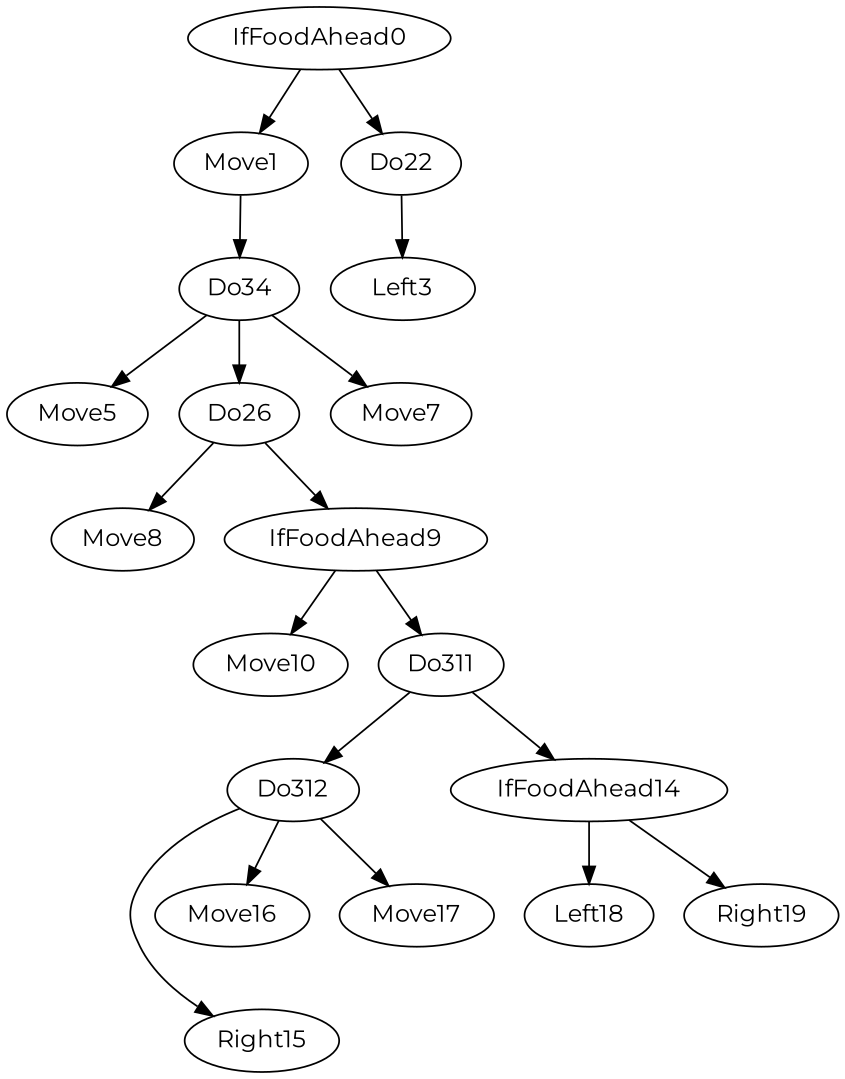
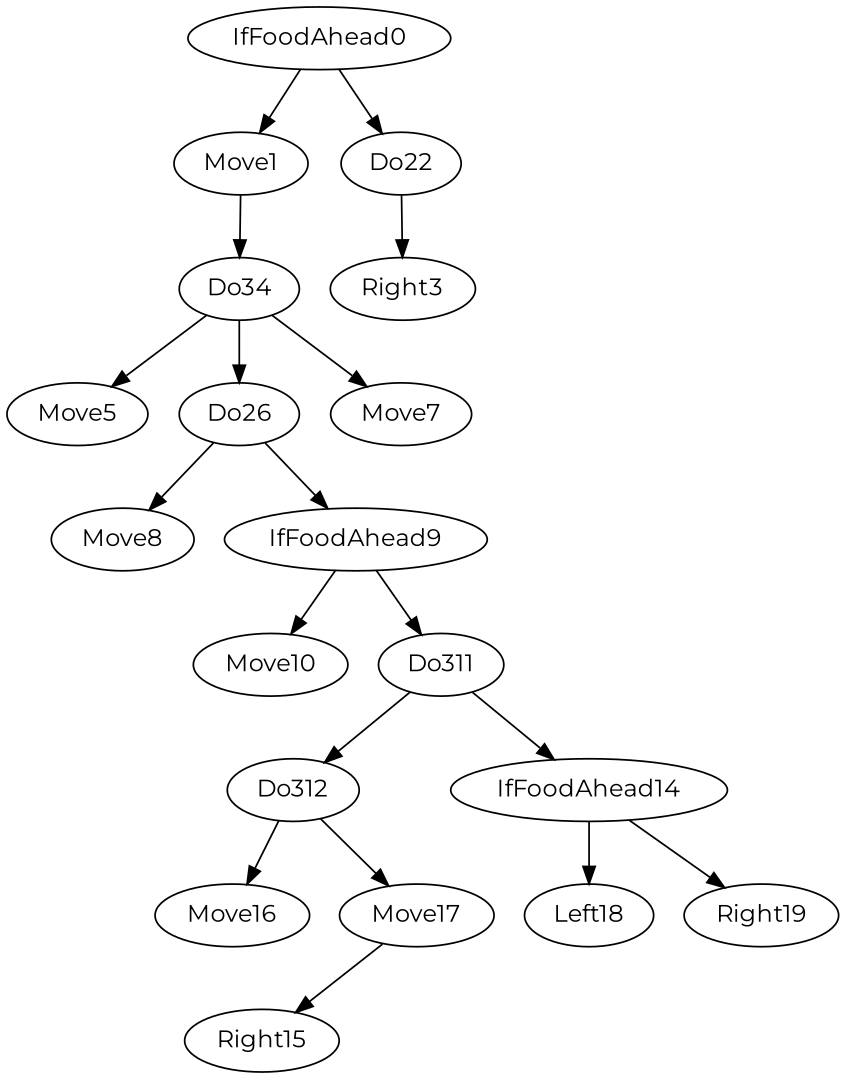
(403, 289) -> (403, 289)
(135, 894) -> (346, 973)
